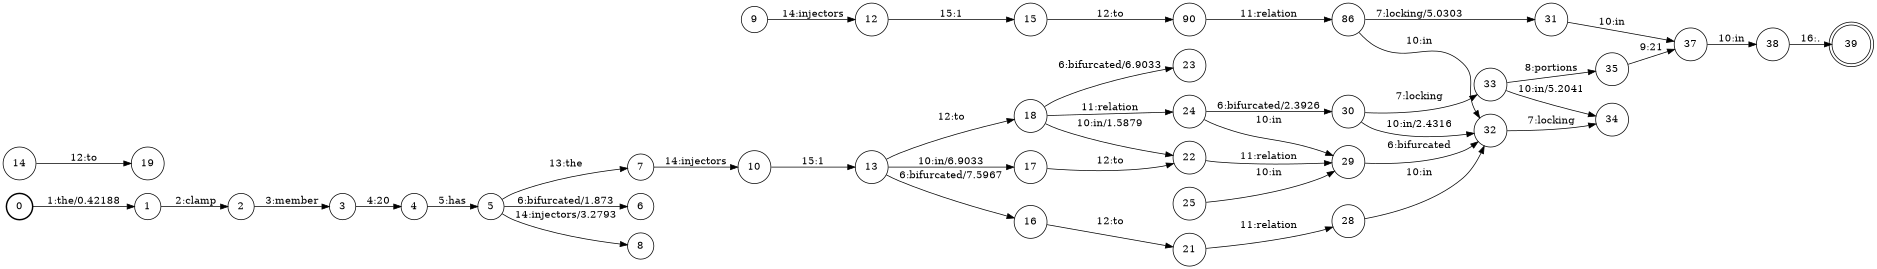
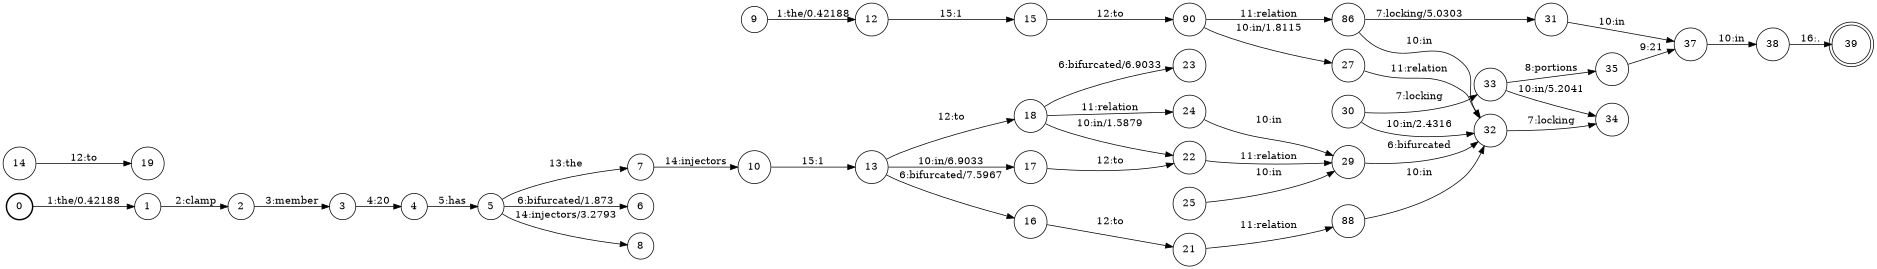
(813, 14) -> (813, 14)
none -> (1348, 66)
(1265, 112) -> none
(1348, 221) -> (1348, 221)
